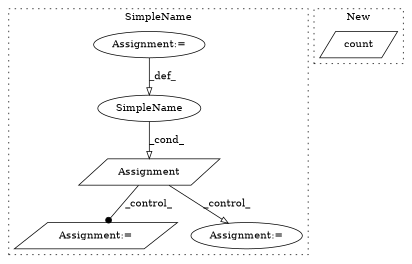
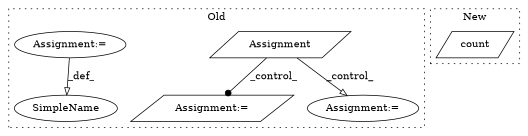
(158, 17) -> (217, 17)
(149, 136) -> none
